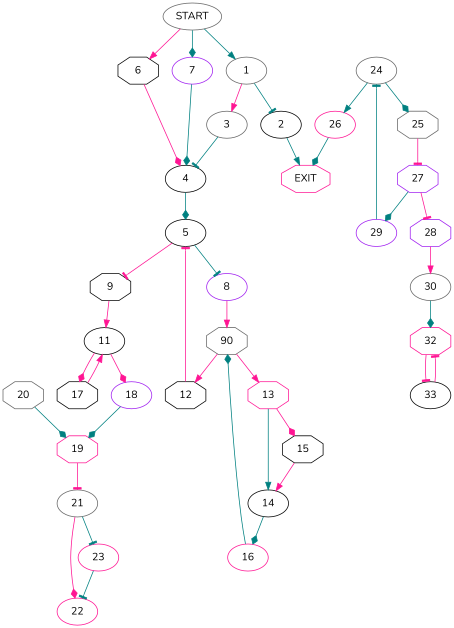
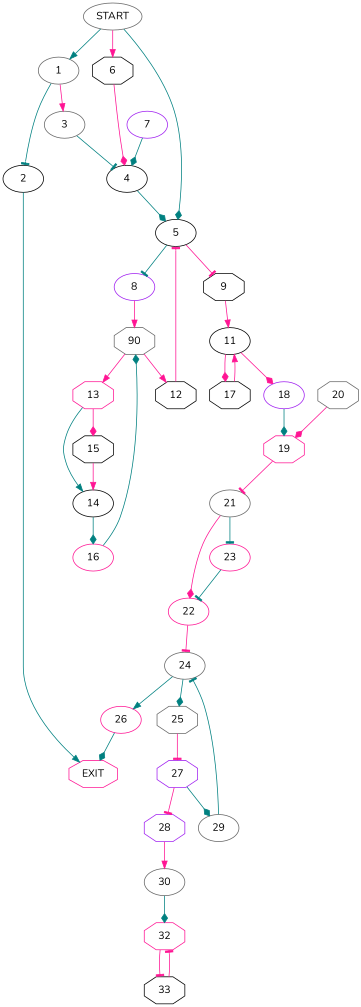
(192, 39) -> (175, 113)
(376, 233) -> (219, 828)
(431, 395) -> (165, 990)
(47, 419) -> (314, 419)
none -> (187, 637)
